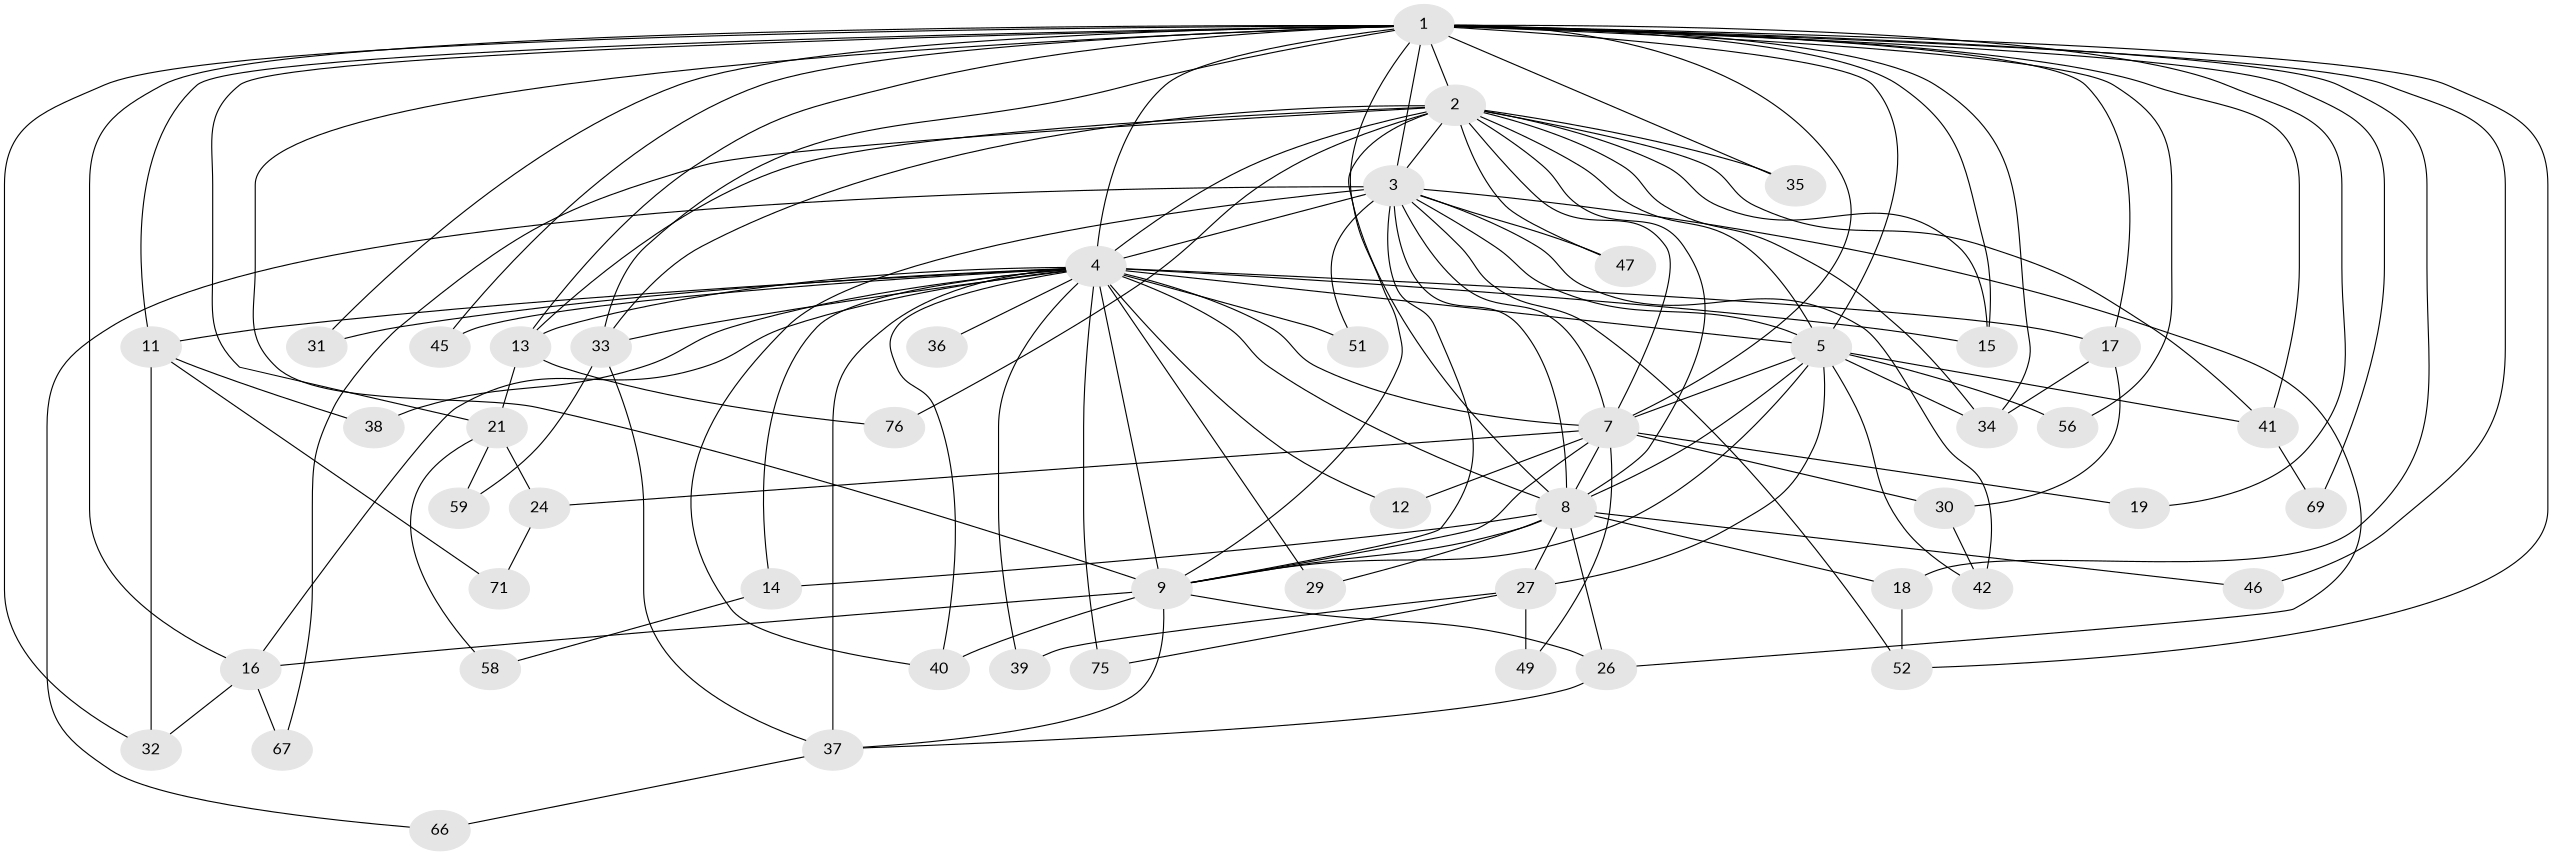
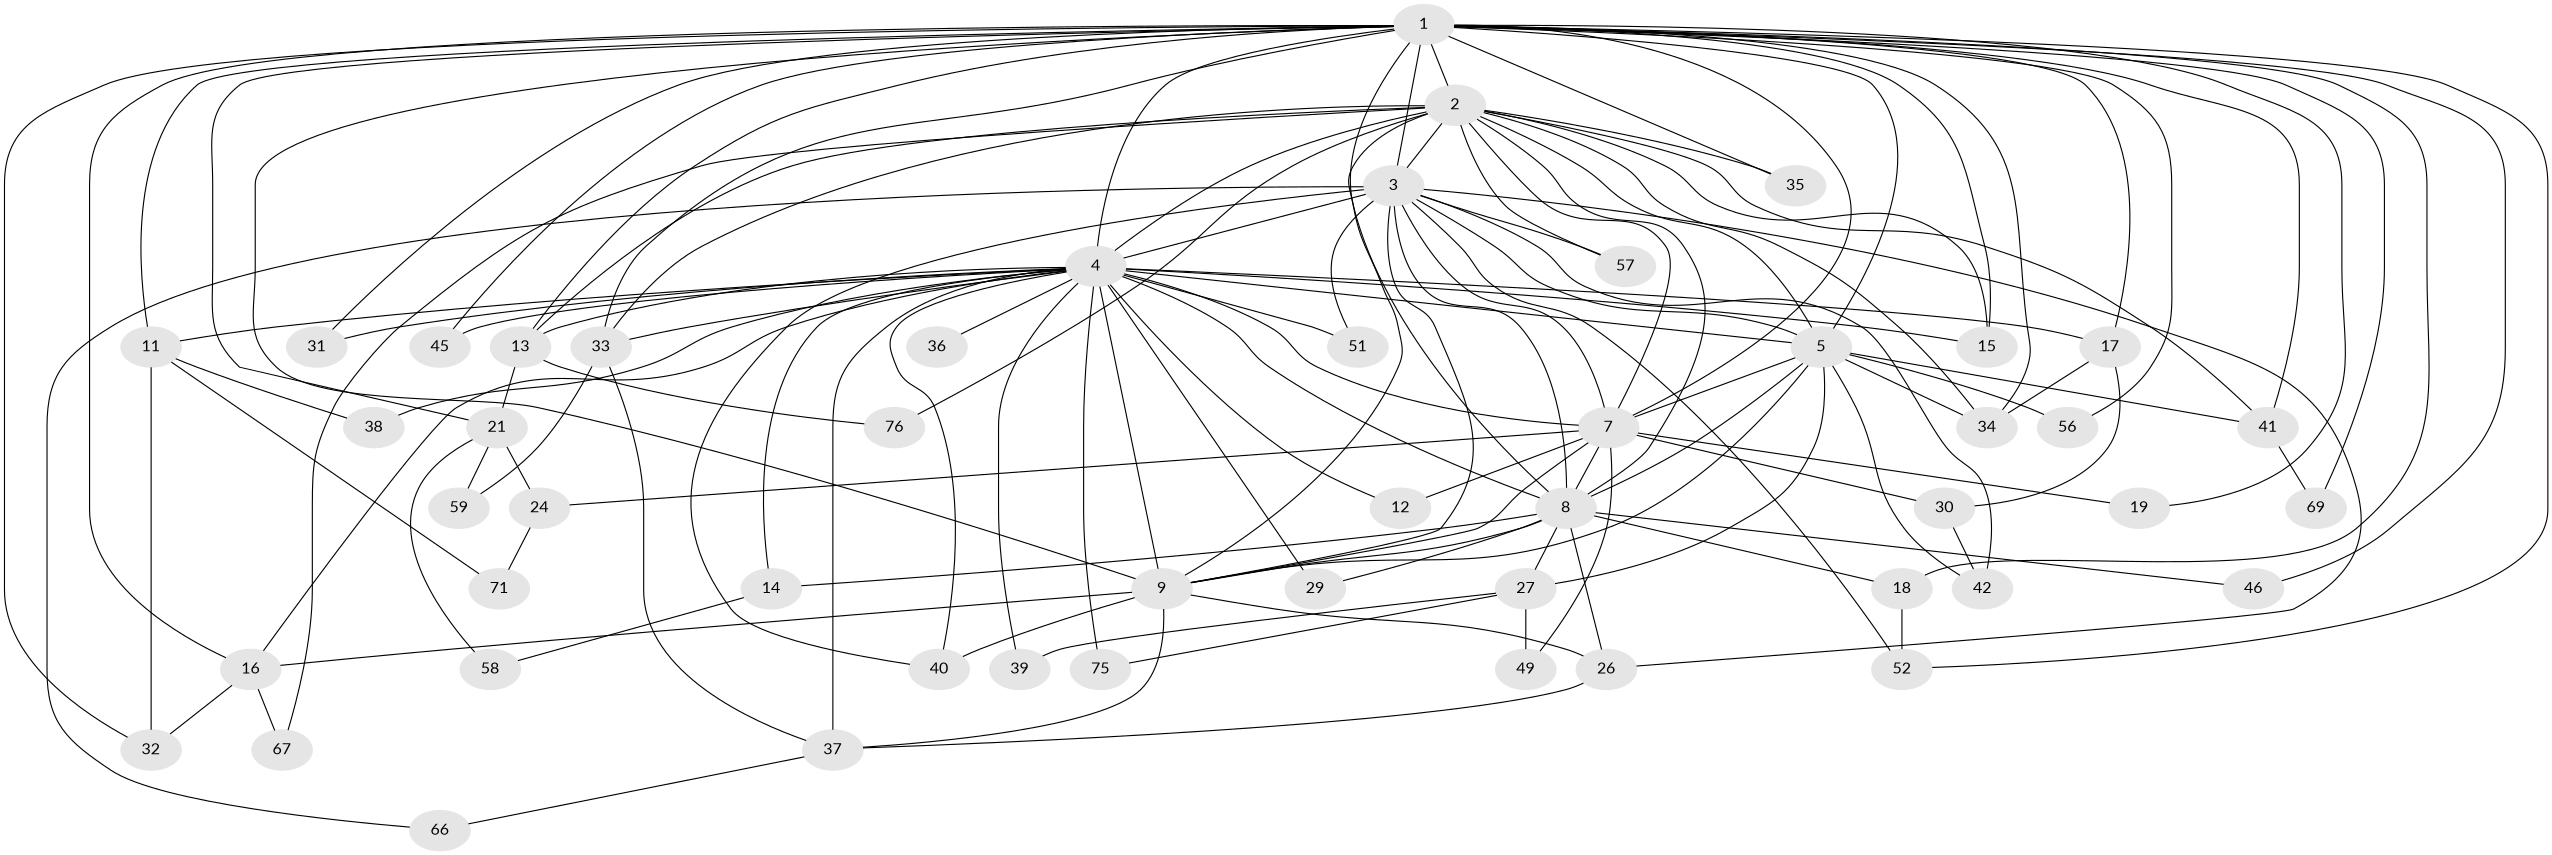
(1625, 266) -> (1625, 266)
